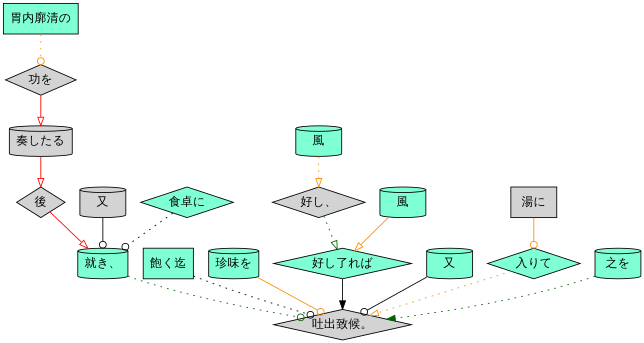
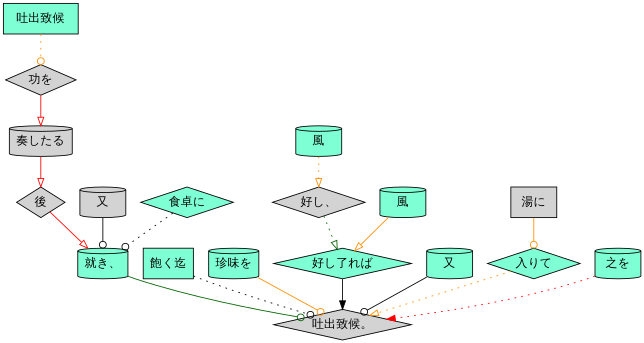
(41, 19) -> (41, 19)
(212, 300) -> (212, 300)
(496, 302) -> (496, 302)
